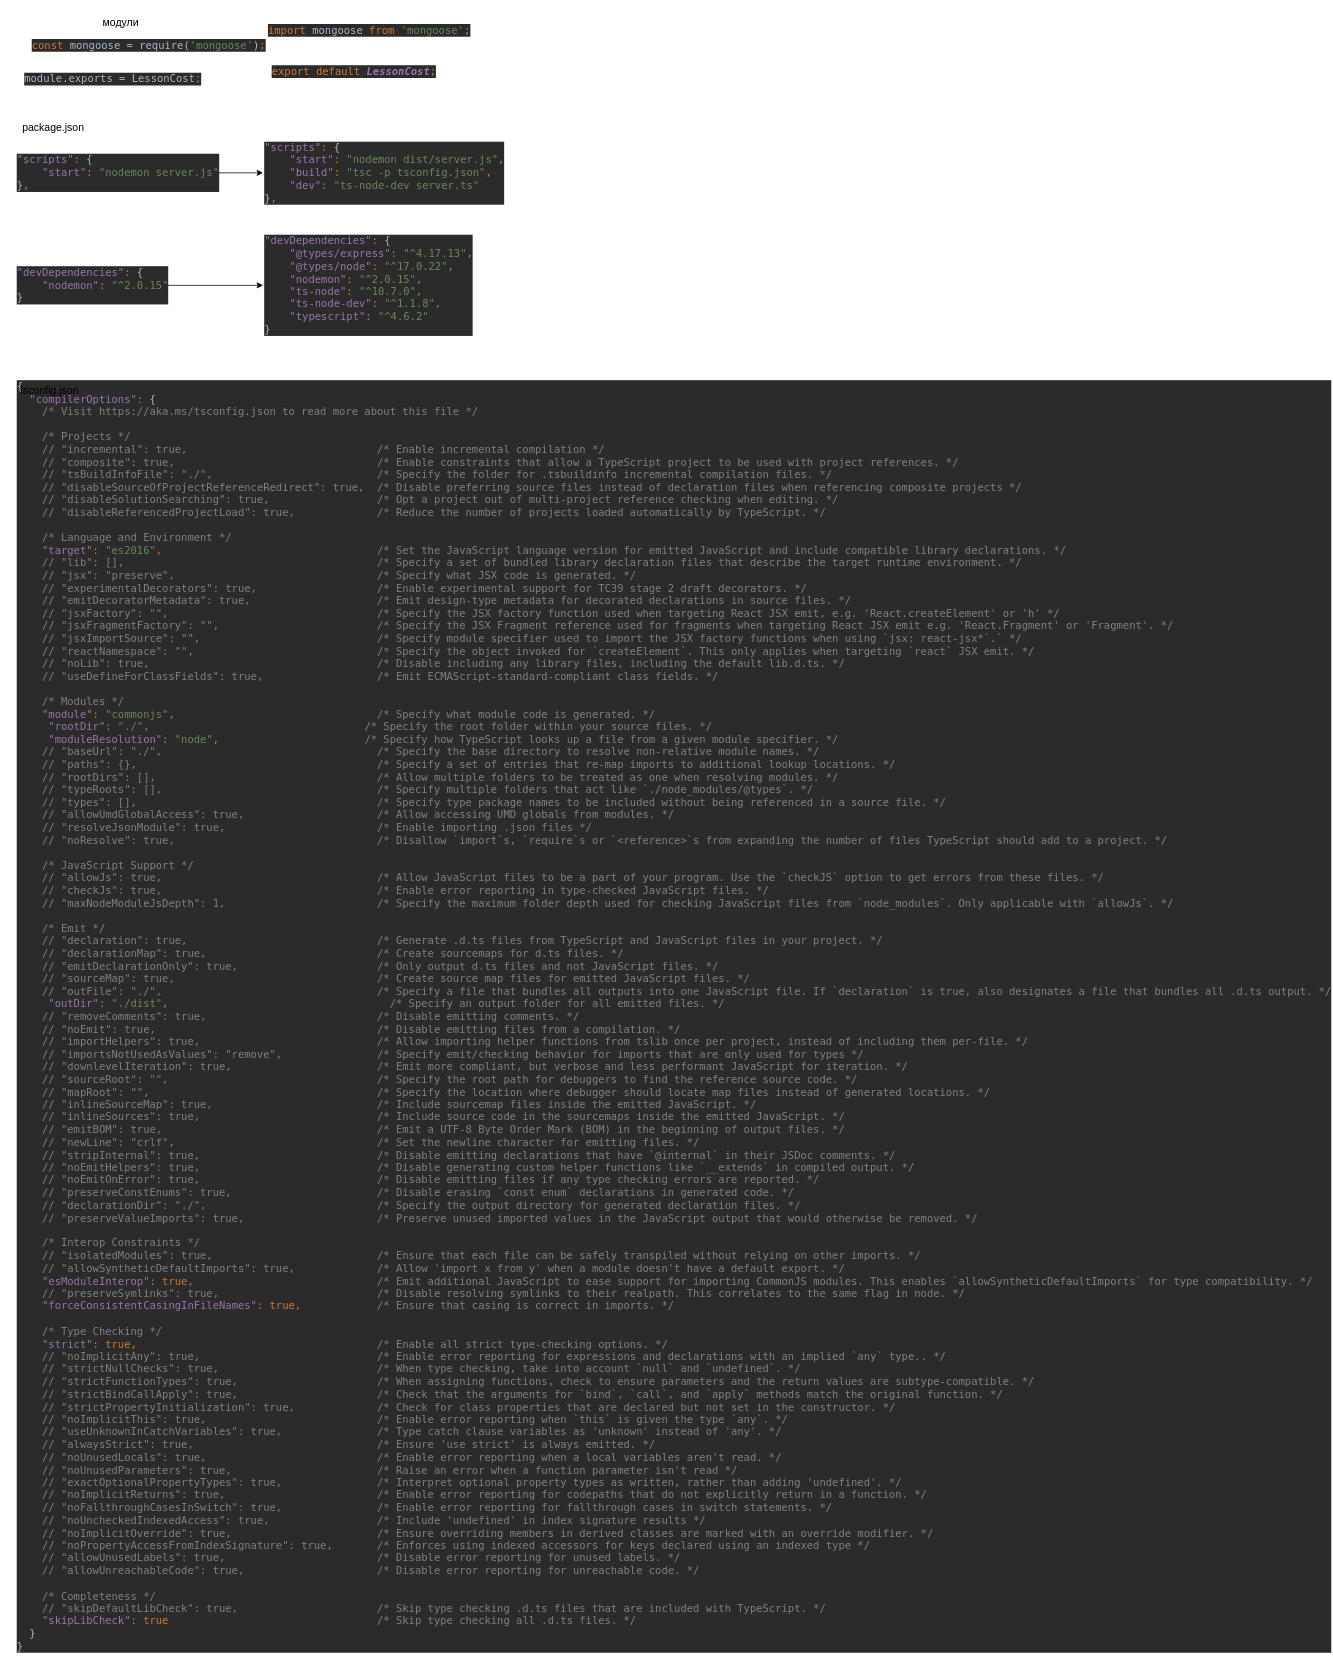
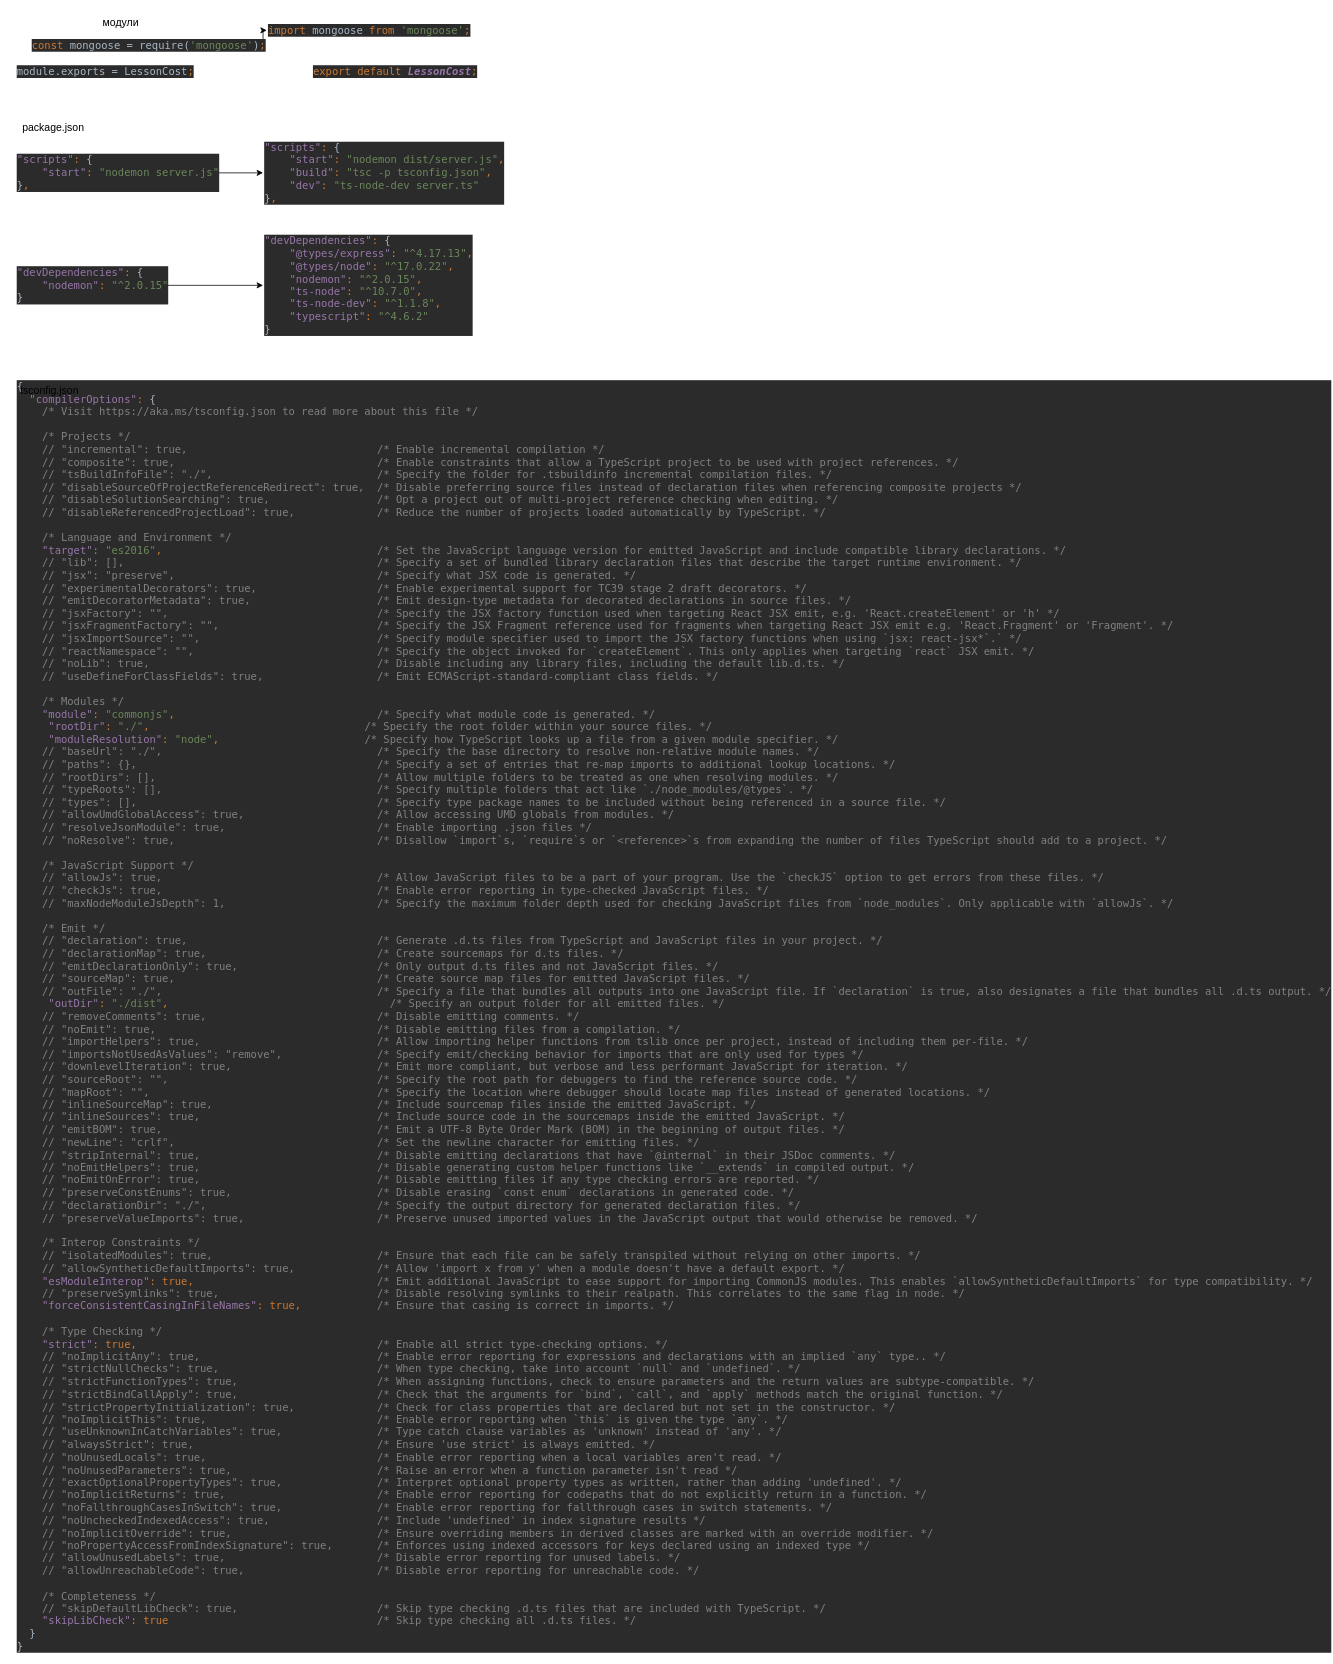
none -> (263, 32)
(368, 72) -> (409, 72)
(113, 79) -> (105, 72)
